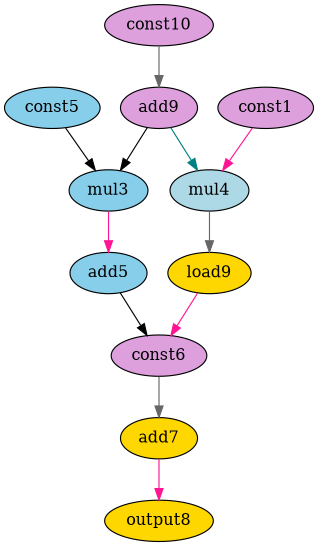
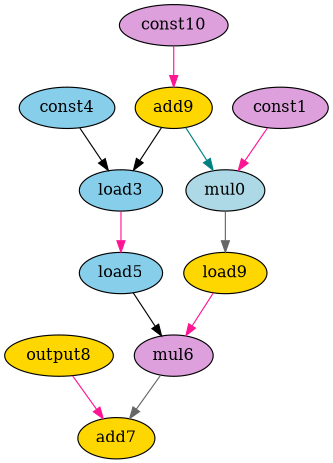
(159, 61) -> (174, 61)
(52, 108) -> (67, 108)
(159, 108) -> (174, 108)
(109, 190) -> (121, 190)
(209, 190) -> (225, 190)
(109, 273) -> (121, 273)
(159, 356) -> (174, 356)
(159, 474) -> (85, 392)
